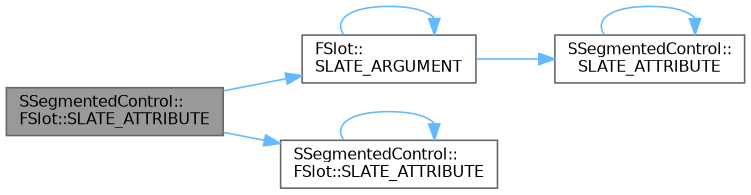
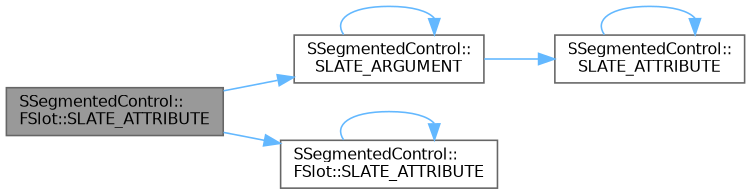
(389, 59) -> (389, 59)
